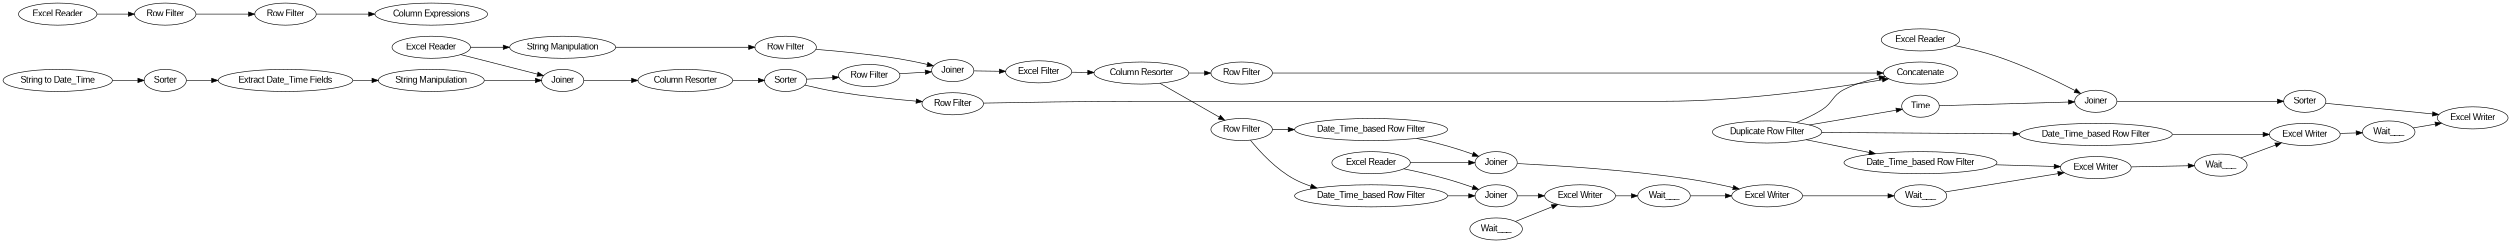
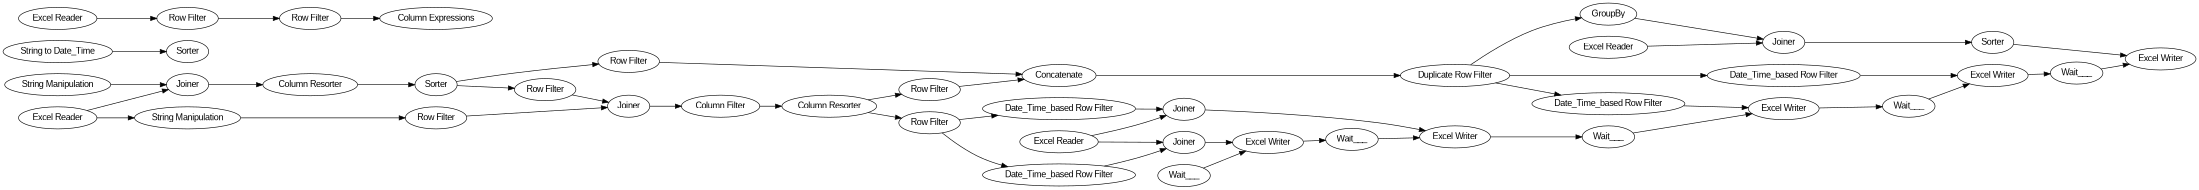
(1039, 72) -> (721, 106)
(285, 80) -> none
(1835, 96) -> (1245, 76)
(1920, 106) -> (1608, 14)
